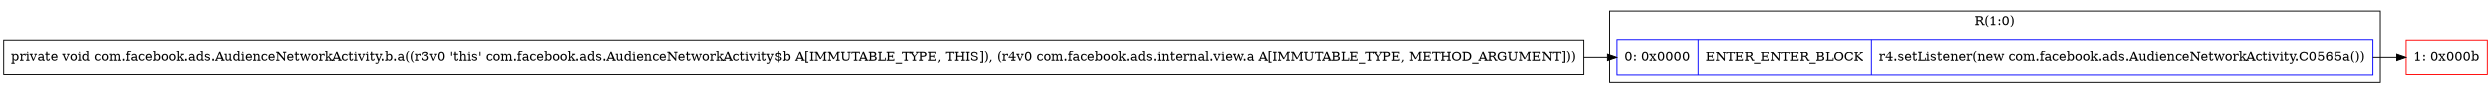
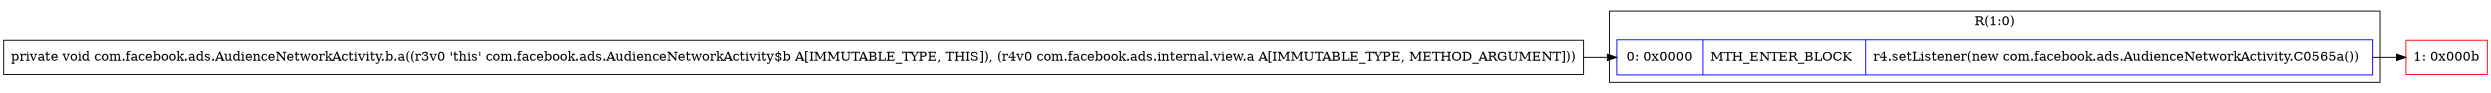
(1785, 57) -> (1782, 57)
